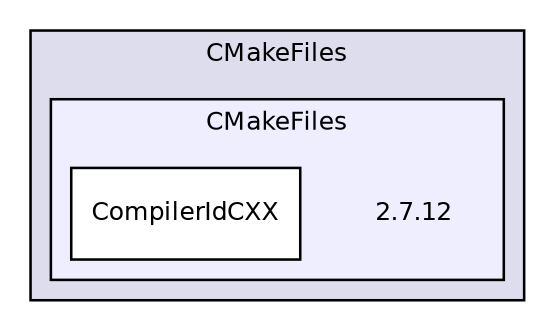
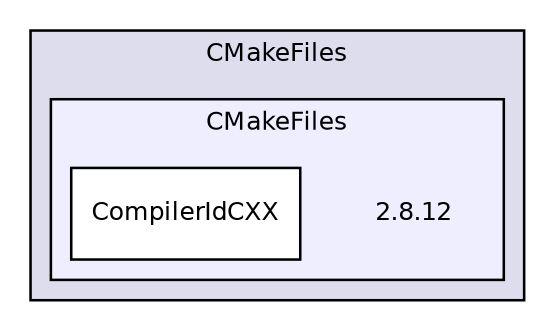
(415, 214) -> (415, 214)
